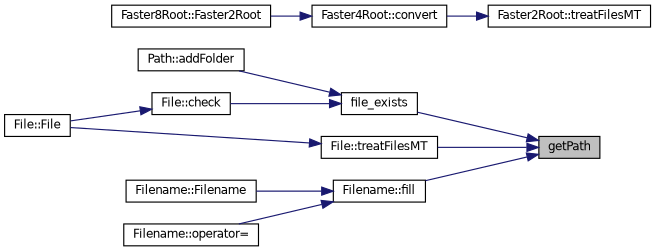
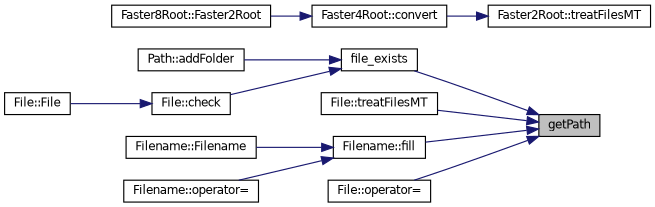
(190, 135) -> none
none -> (379, 191)
